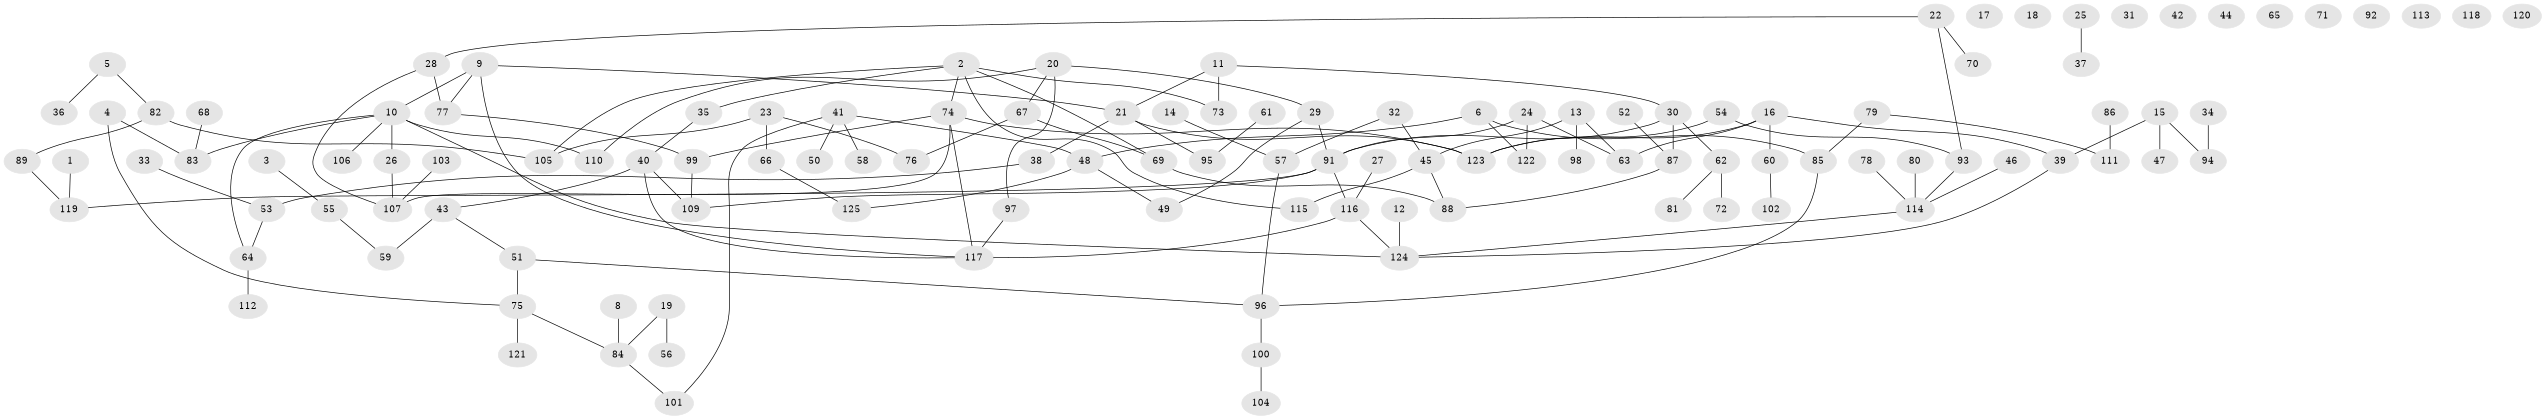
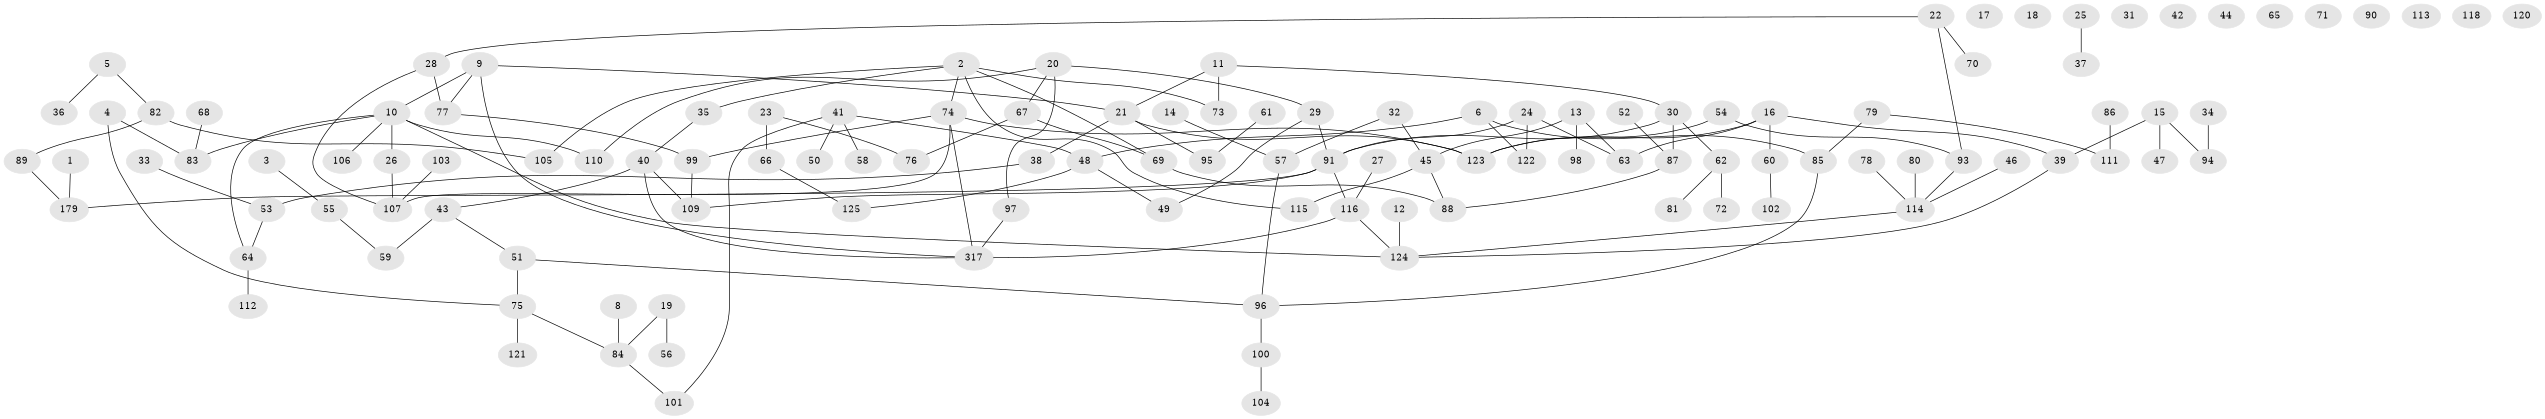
(2372, 16) -> (2372, 16)
(654, 135) -> none
(69, 210) -> (69, 210)
(974, 258) -> (974, 258)
